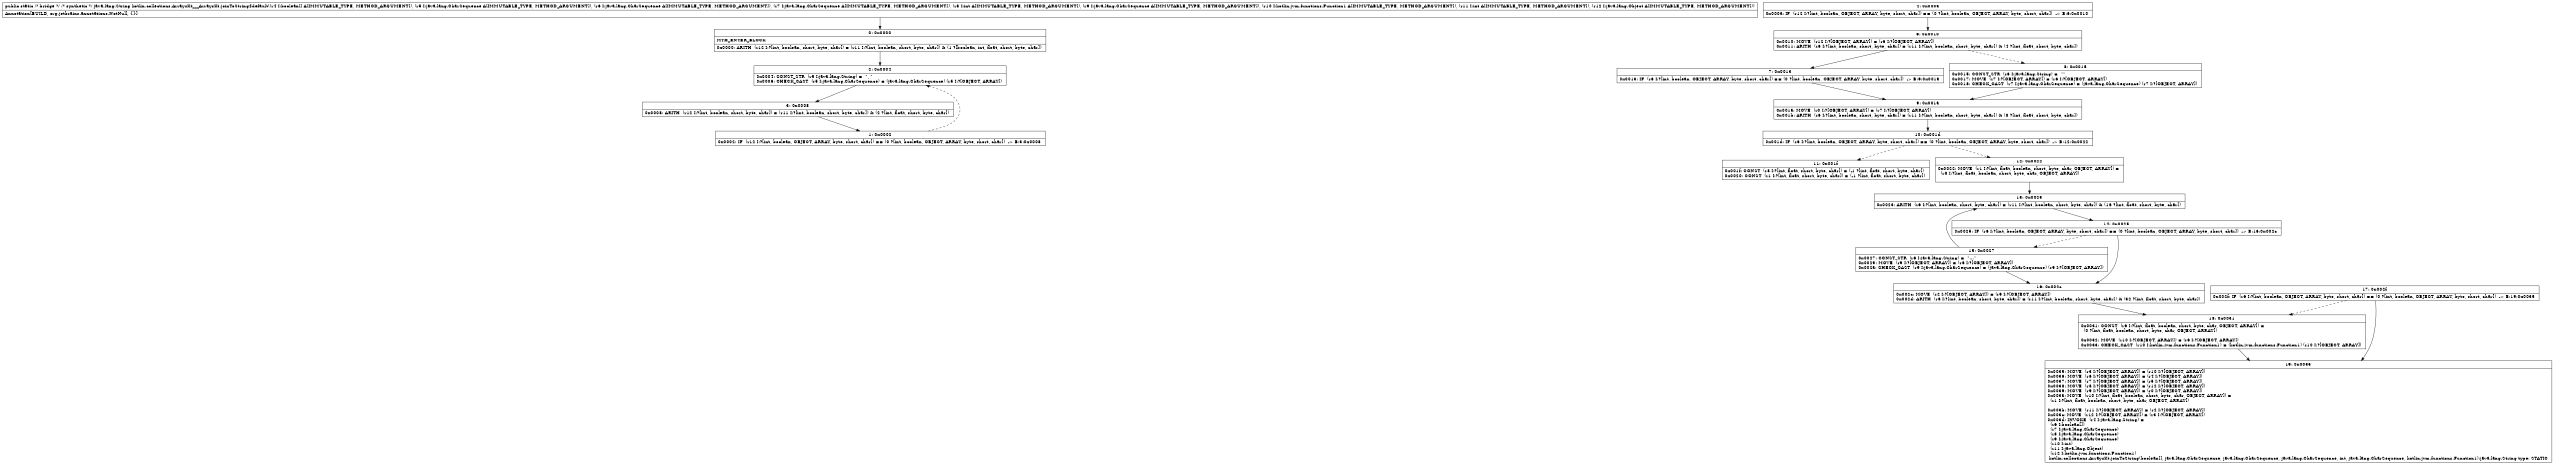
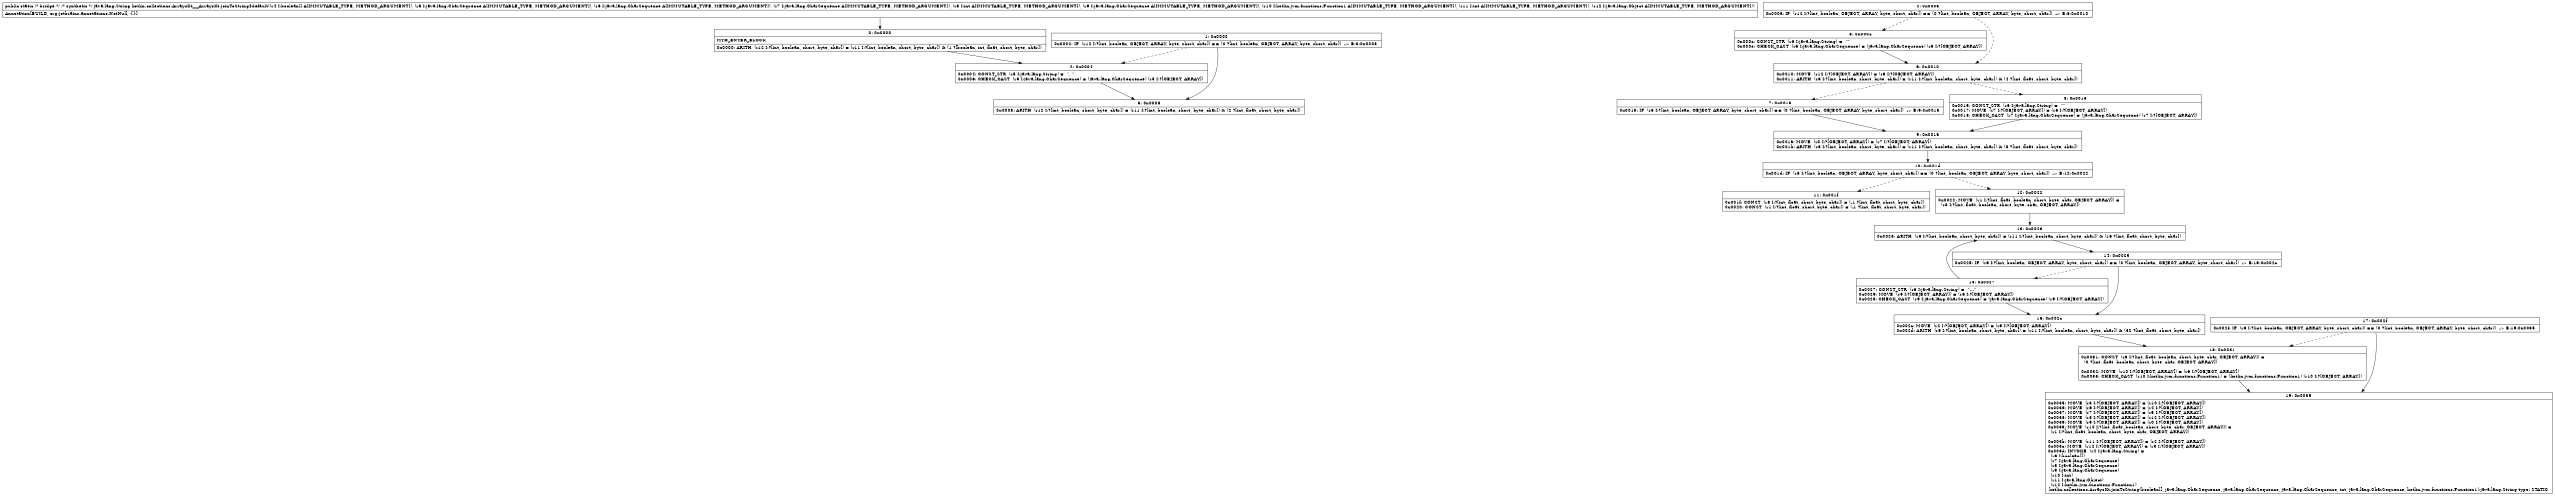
(1928, 22) -> (1993, 38)
none -> (1861, 40)
(1851, 59) -> (1850, 91)
(838, 123) -> (1213, 79)
